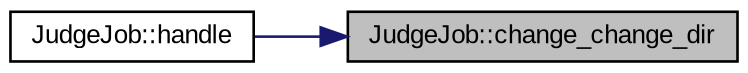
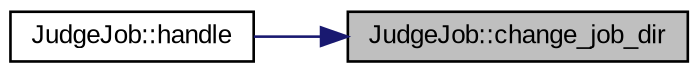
(543, 37) -> (518, 37)
